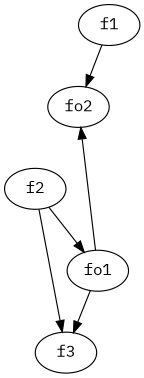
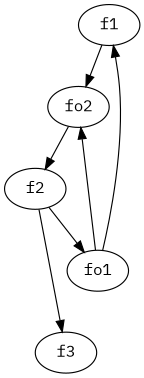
none -> (60, 143)
(84, 306) -> (119, 154)
